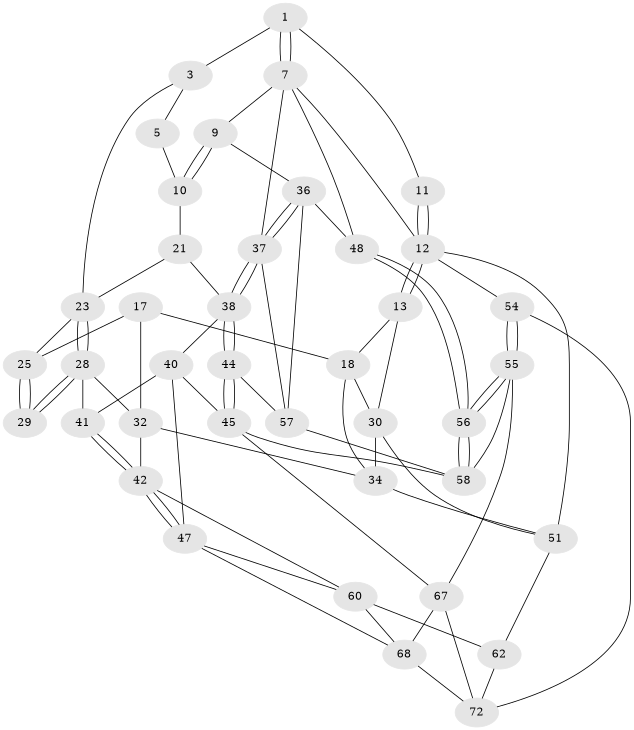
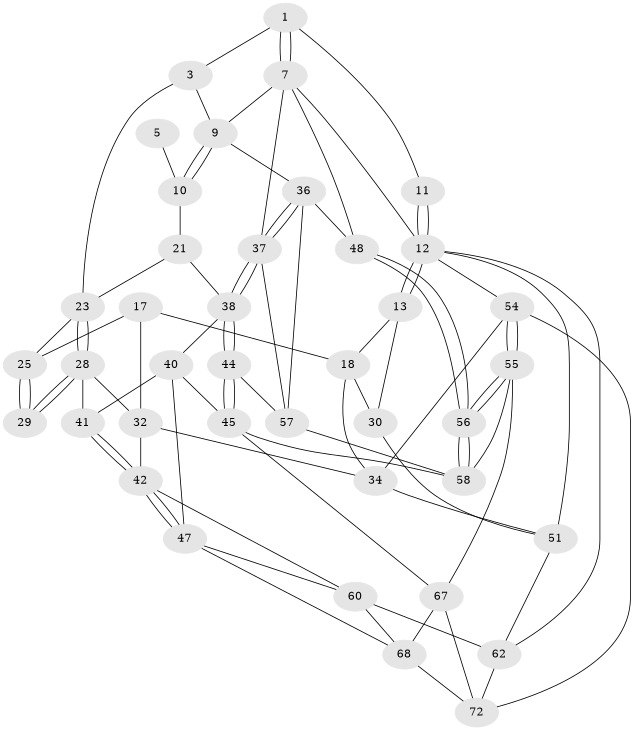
(174, 105) -> (203, 105)
none -> (600, 417)
(376, 446) -> (444, 394)
